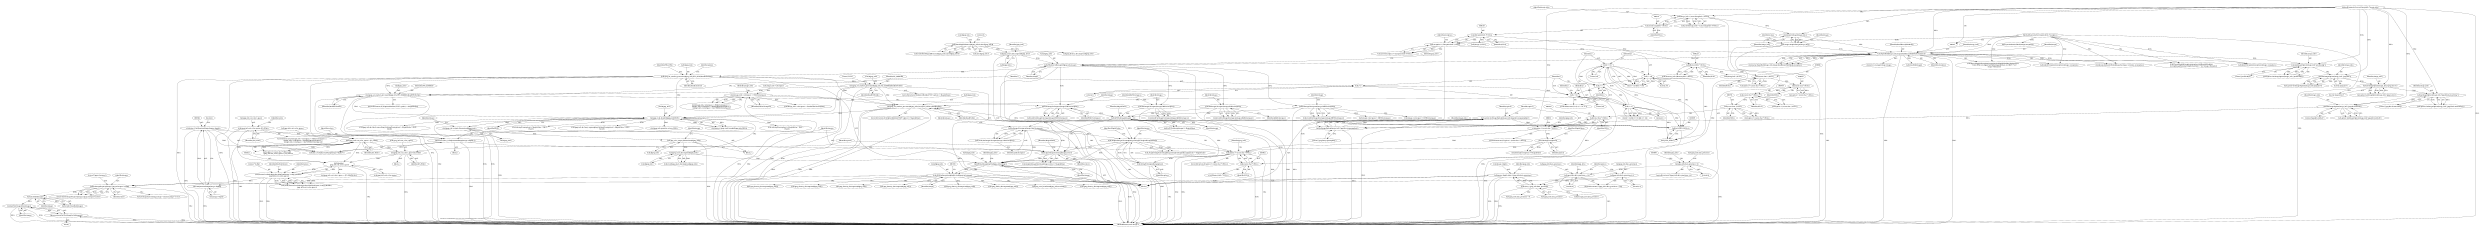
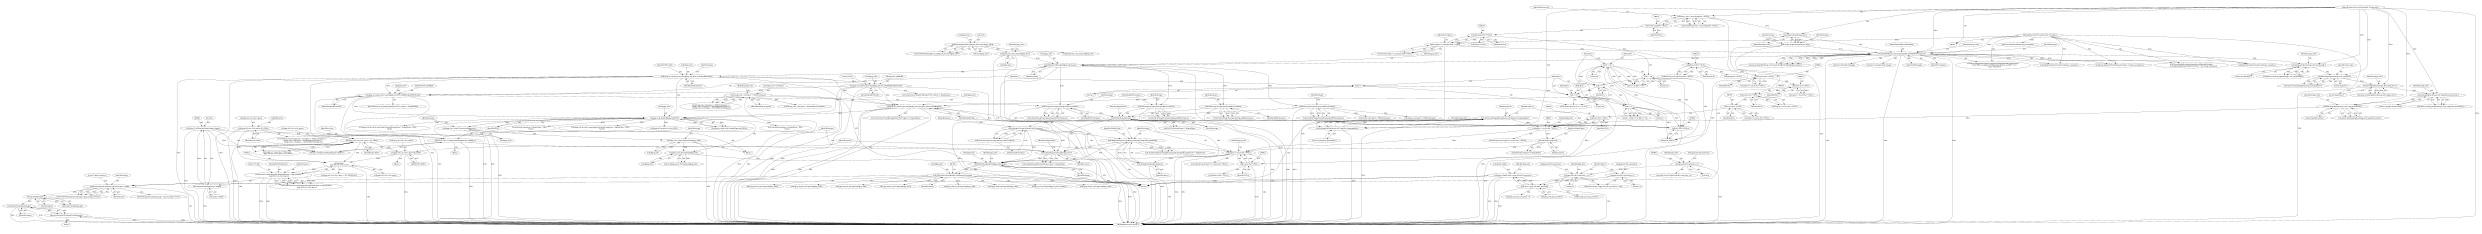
none -> (1844, 65)
